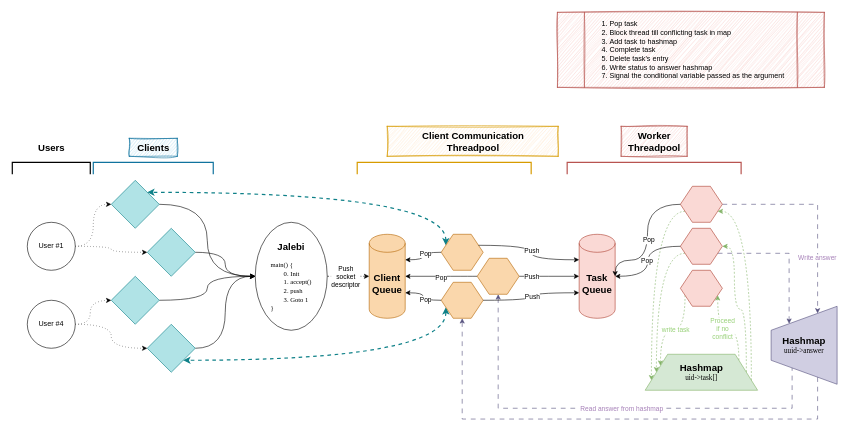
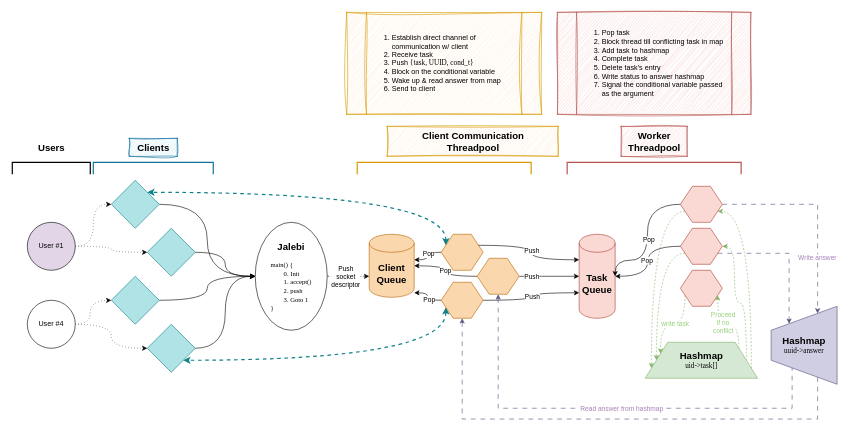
(691, 50) -> (654, 63)
none -> (444, 63)
(51, 246) -> (51, 246)
(387, 276) -> (392, 266)
(702, 372) -> (702, 360)
